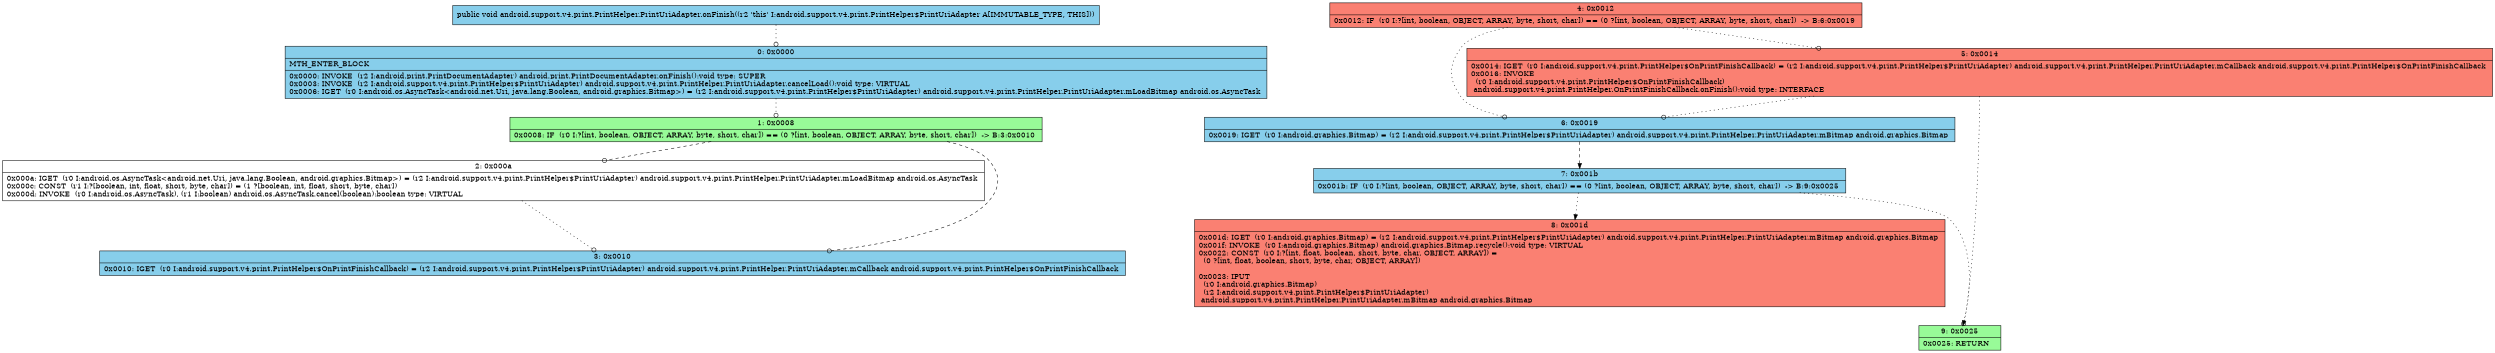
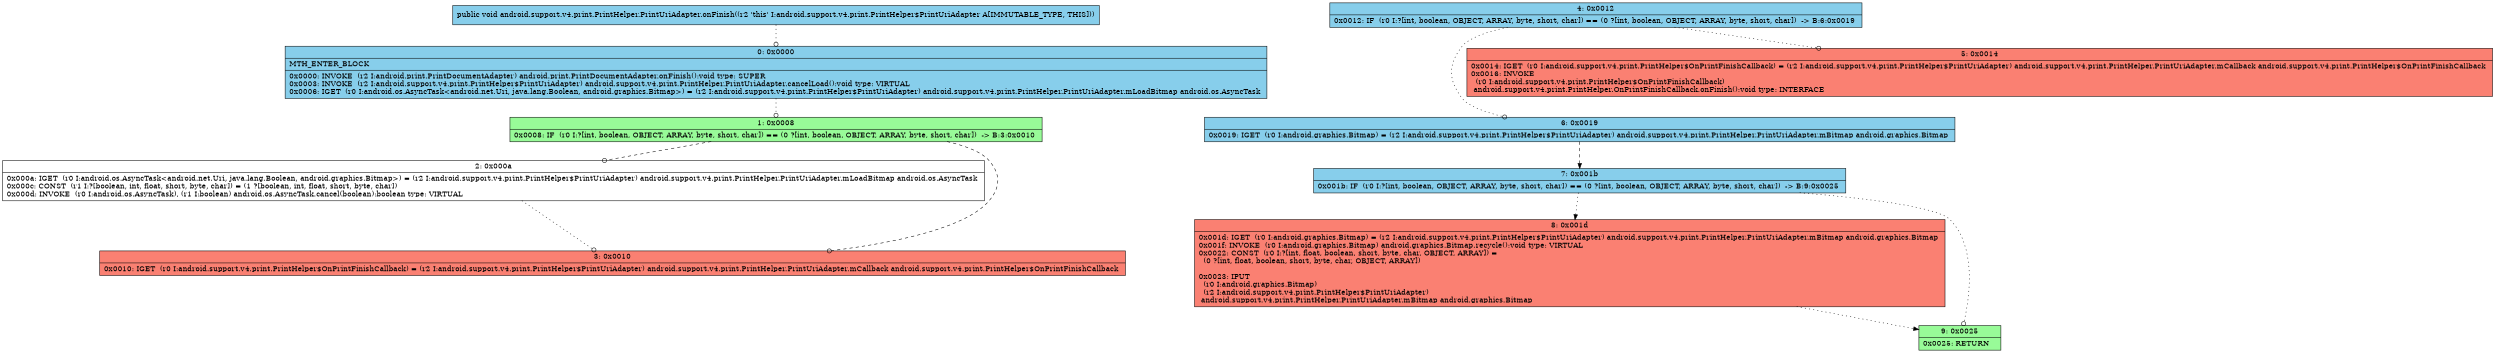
(1596, 15) -> (1596, 15)
(1740, 106) -> none
(1976, 209) -> (1855, 318)
(613, 263) -> (613, 263)
